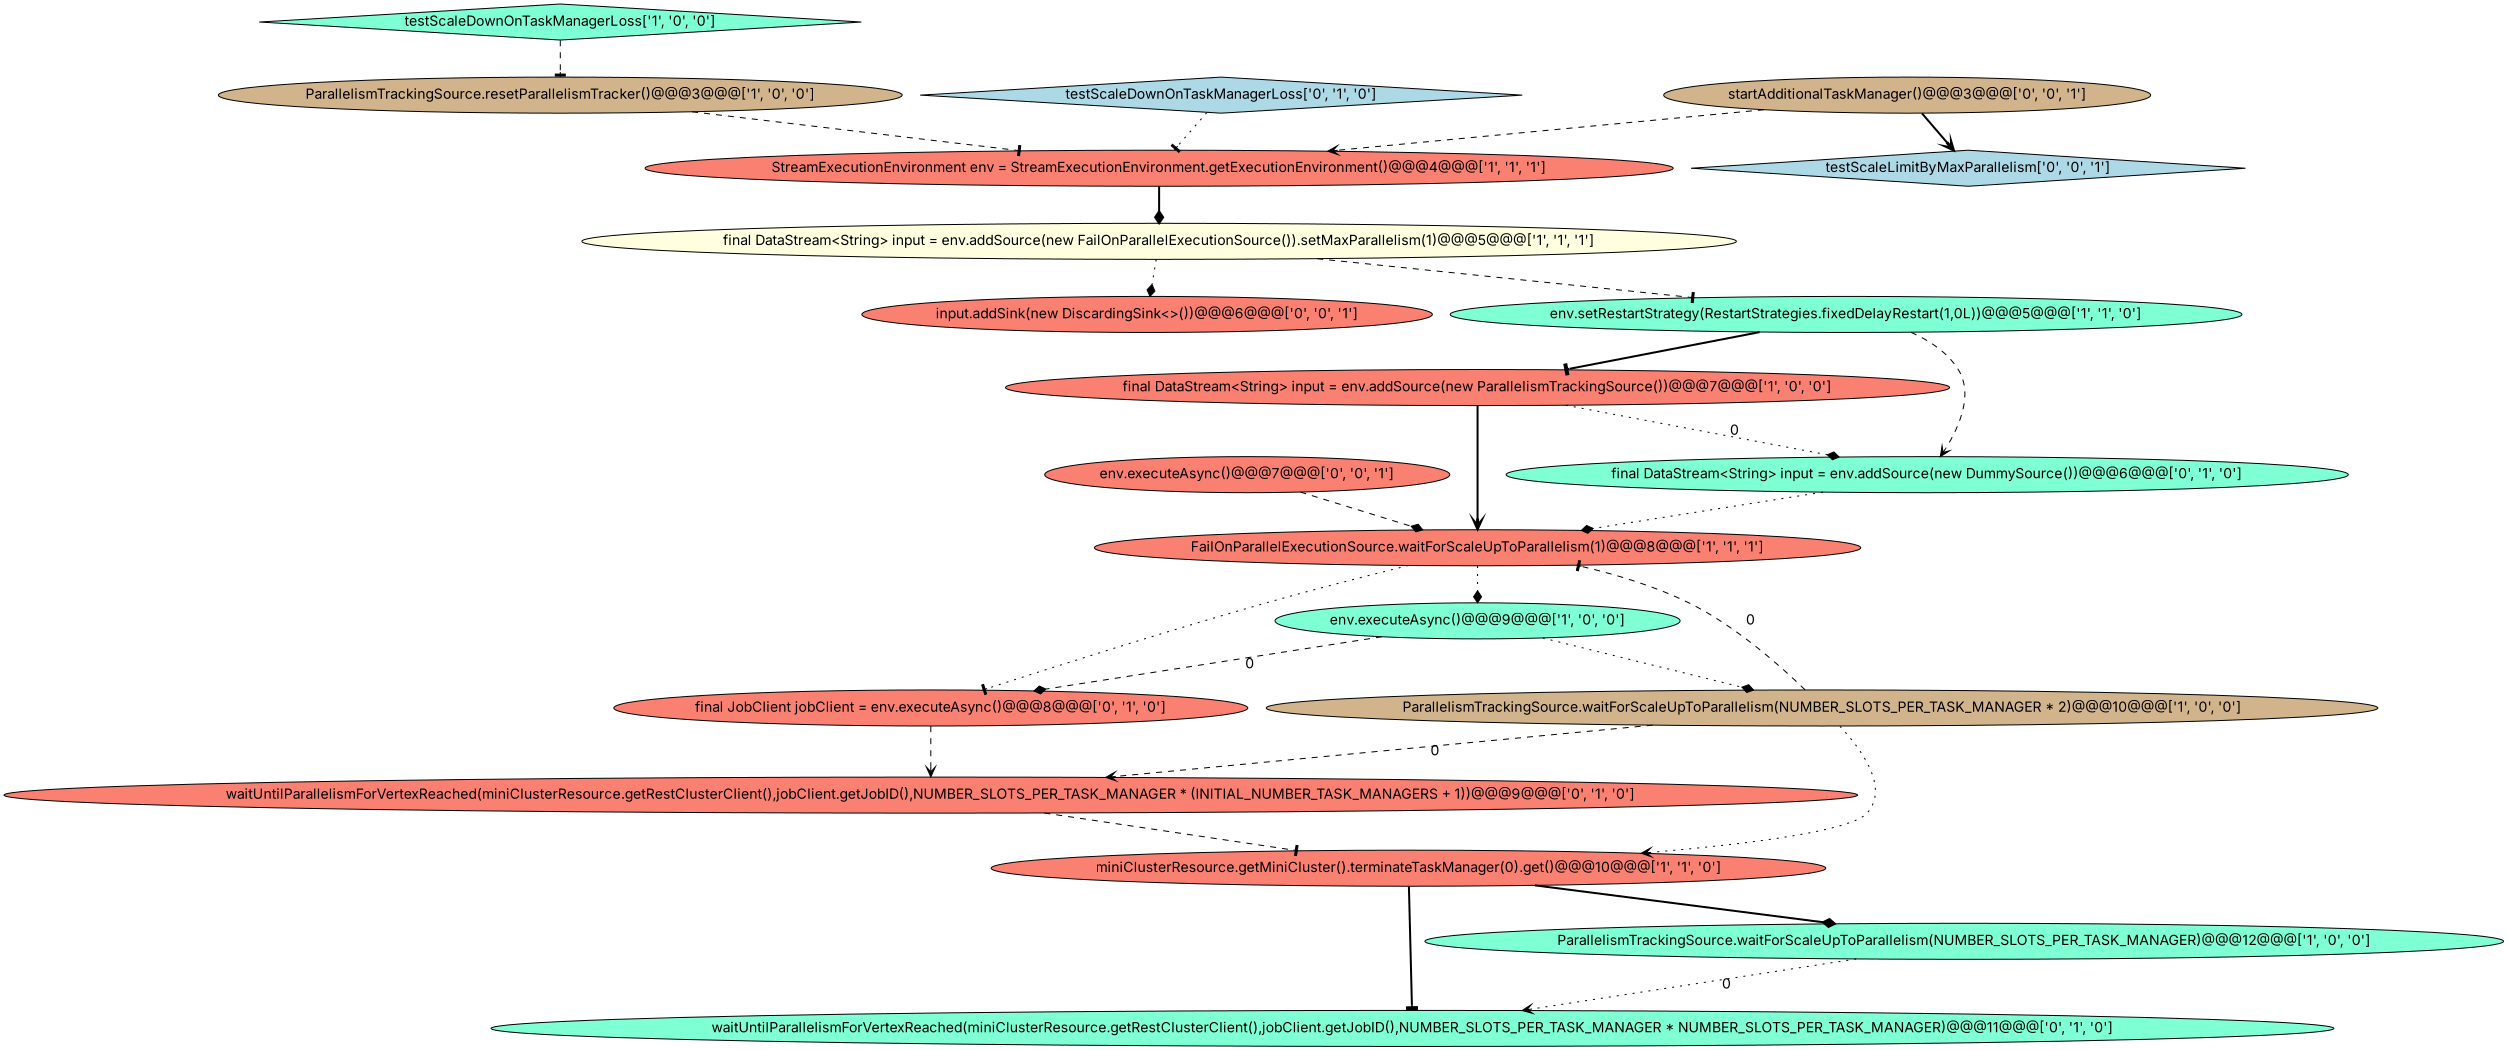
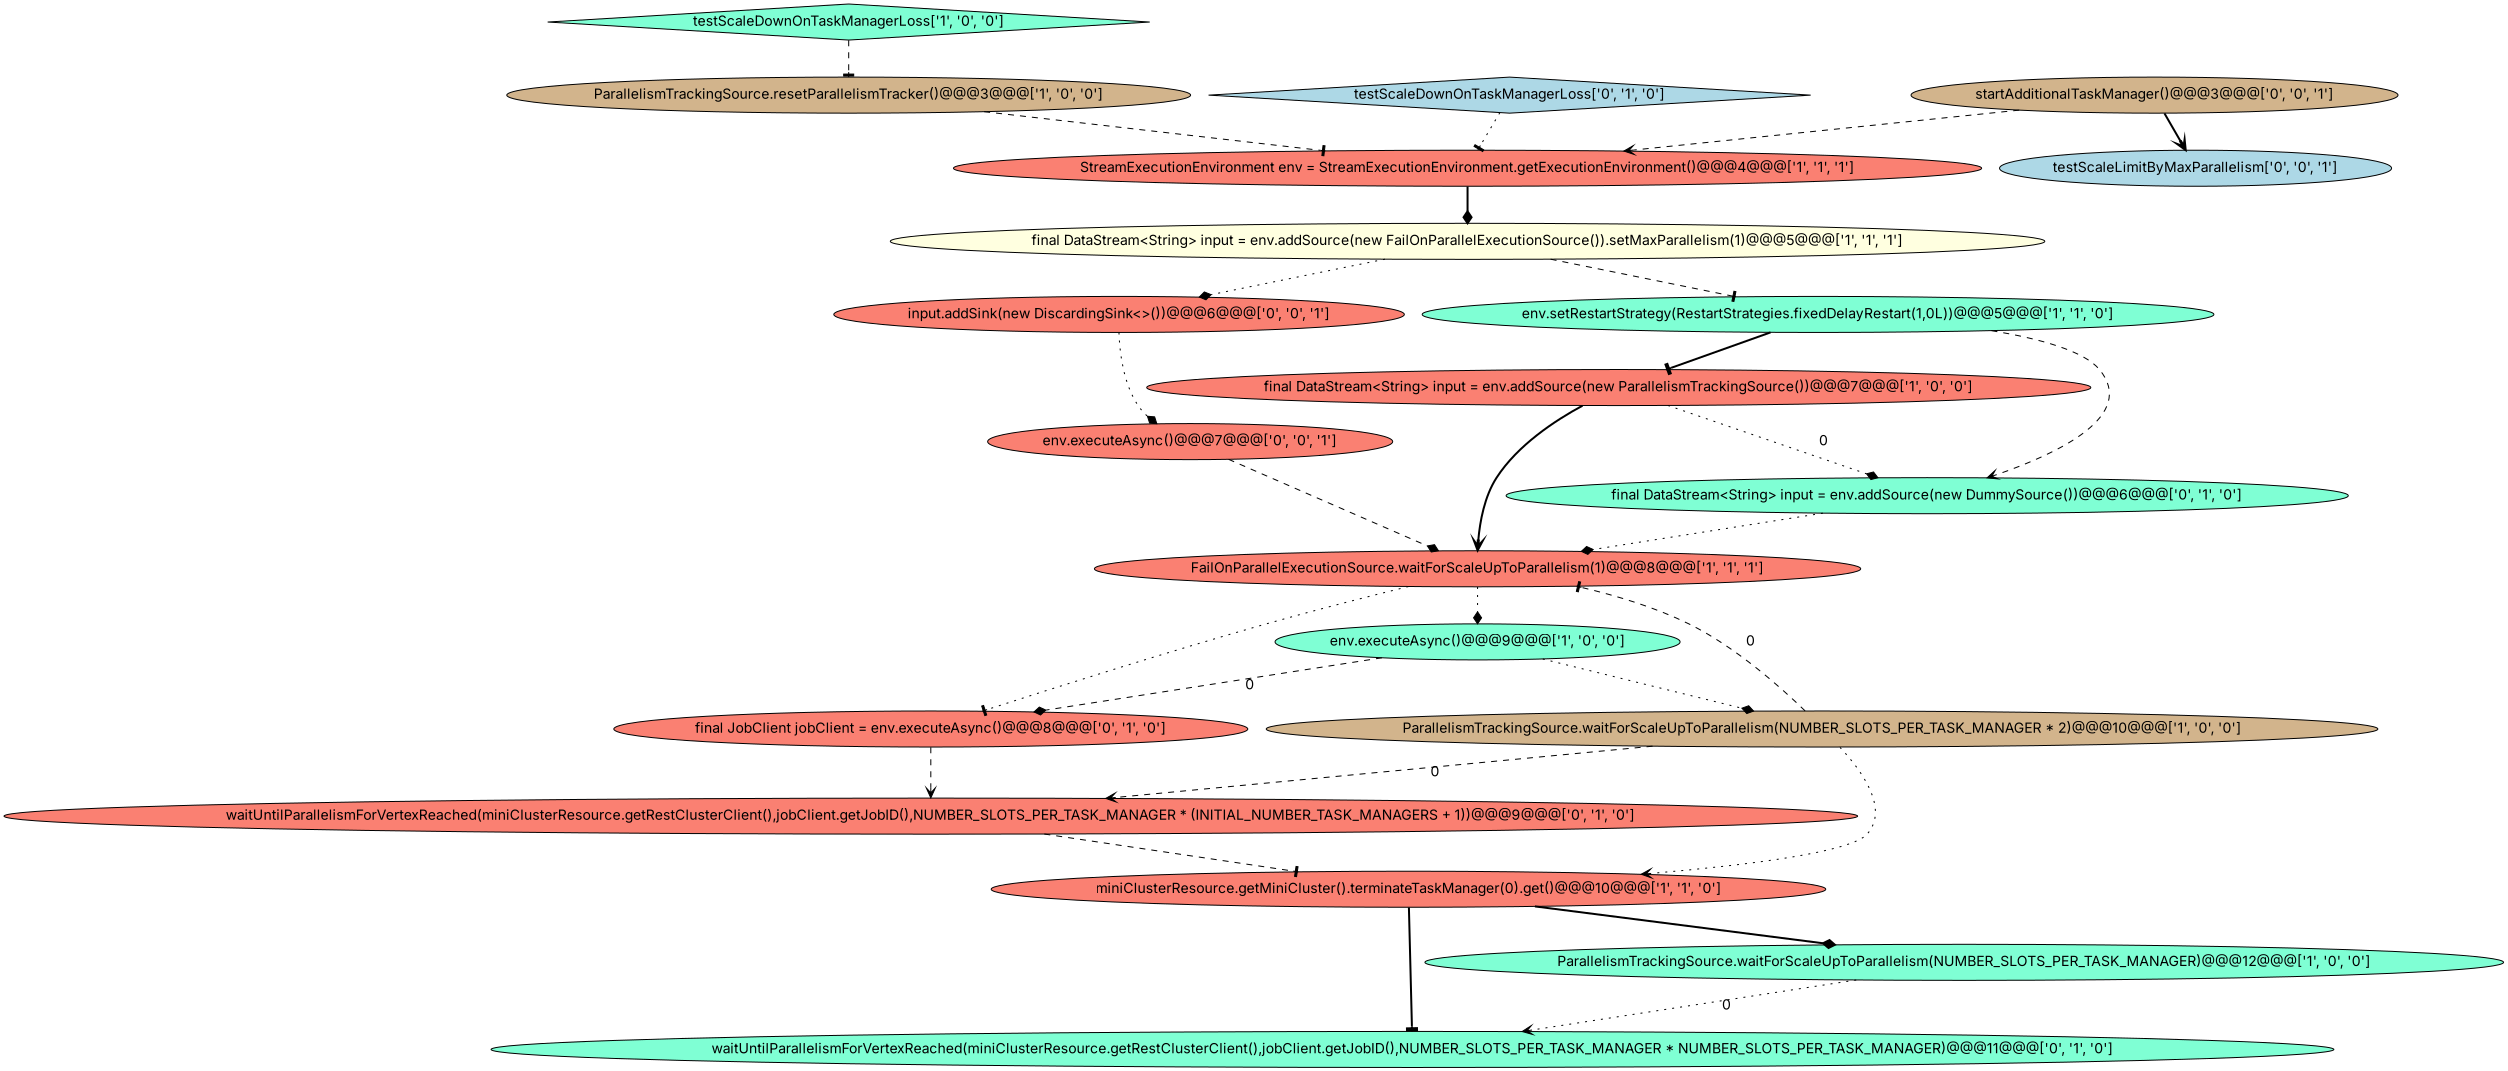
(1968, 168) -> (2196, 168)
none -> (1125, 377)
